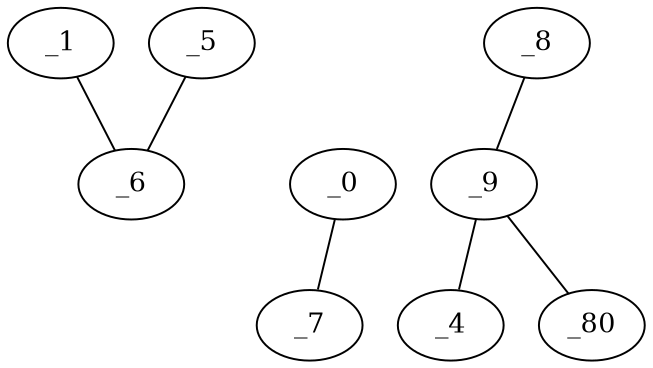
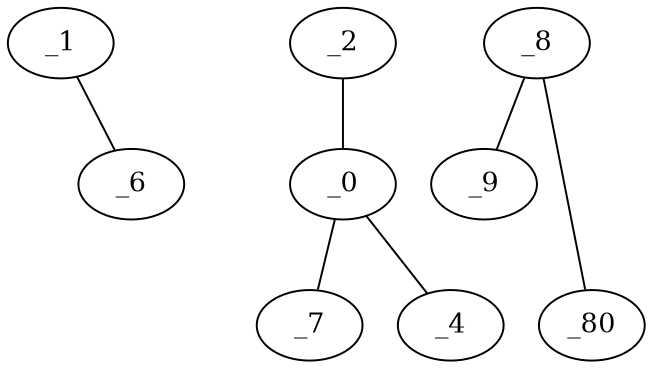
(202, 43) -> none
none -> (343, 43)
(467, 254) -> (397, 255)
(538, 255) -> (564, 184)
